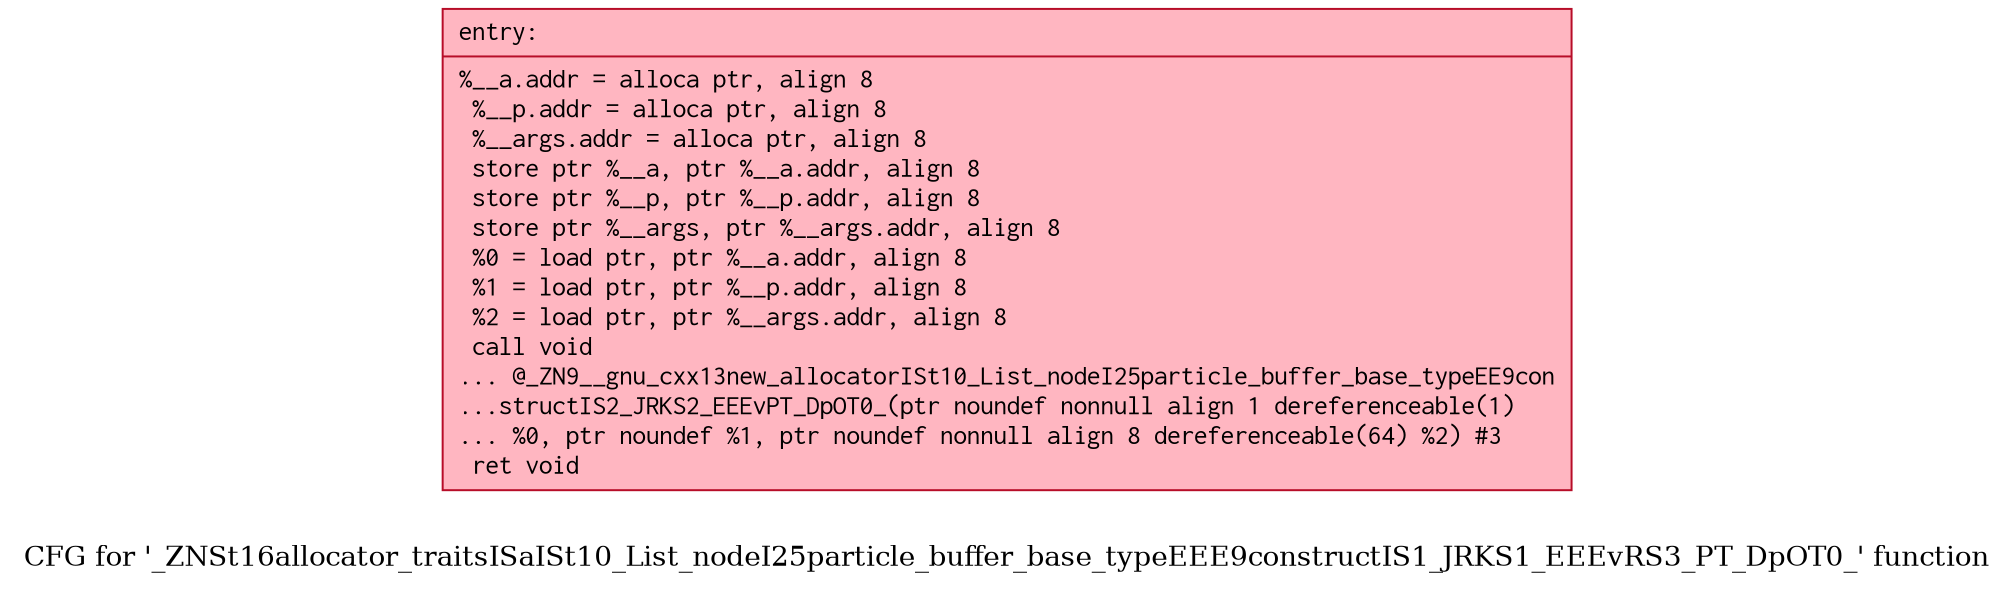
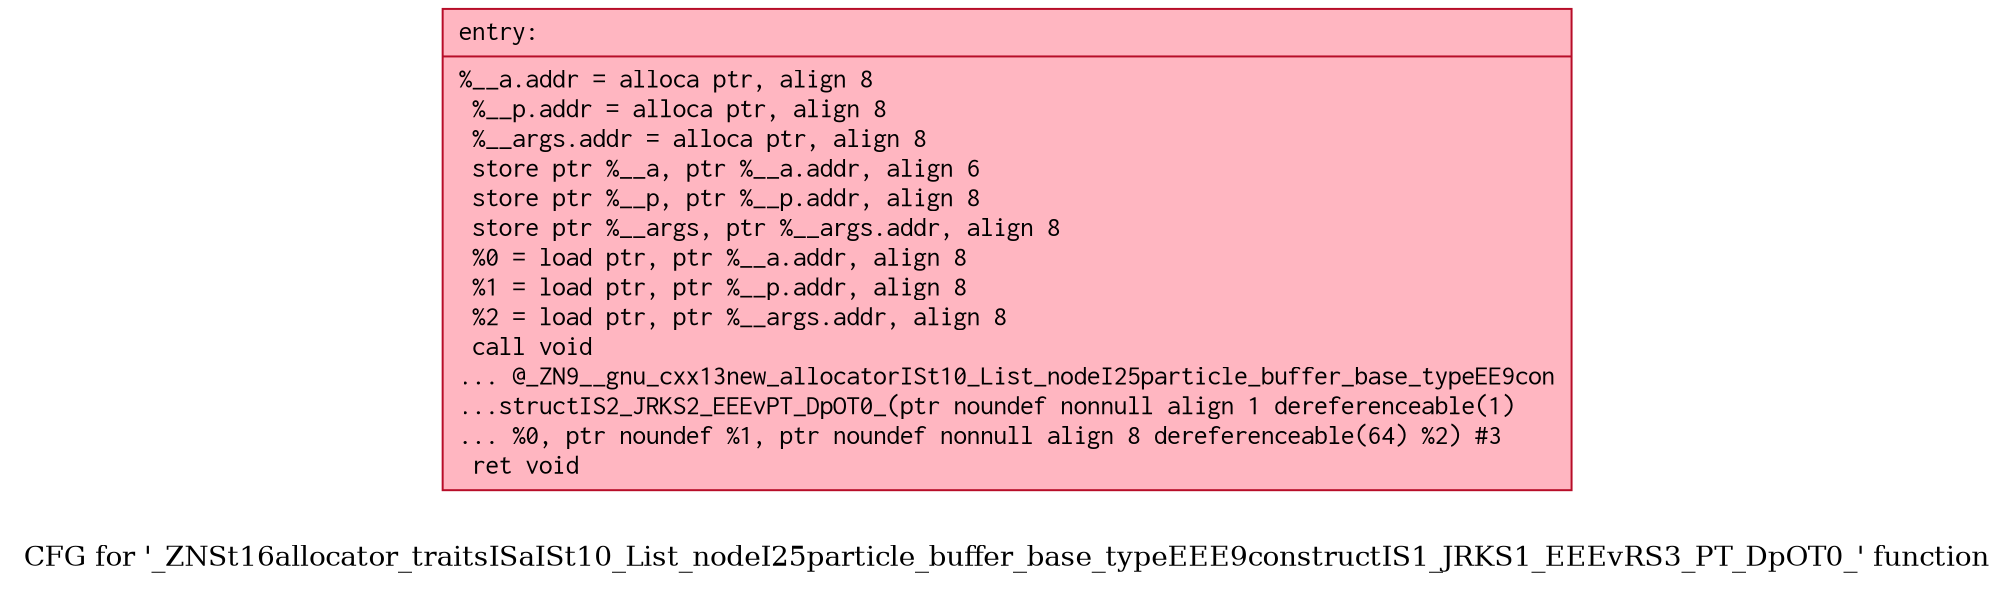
(720, 168) -> (720, 168)
